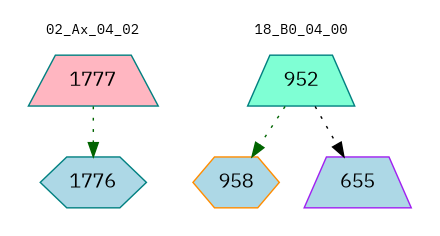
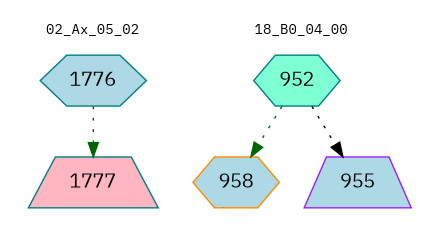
(93, 30) -> (93, 30)
(301, 81) -> (297, 81)
(93, 125) -> (93, 125)
(358, 182) -> (358, 182)
